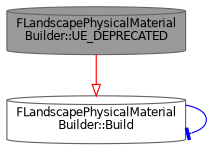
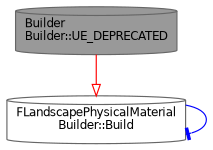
(96, 31) -> (96, 31)
